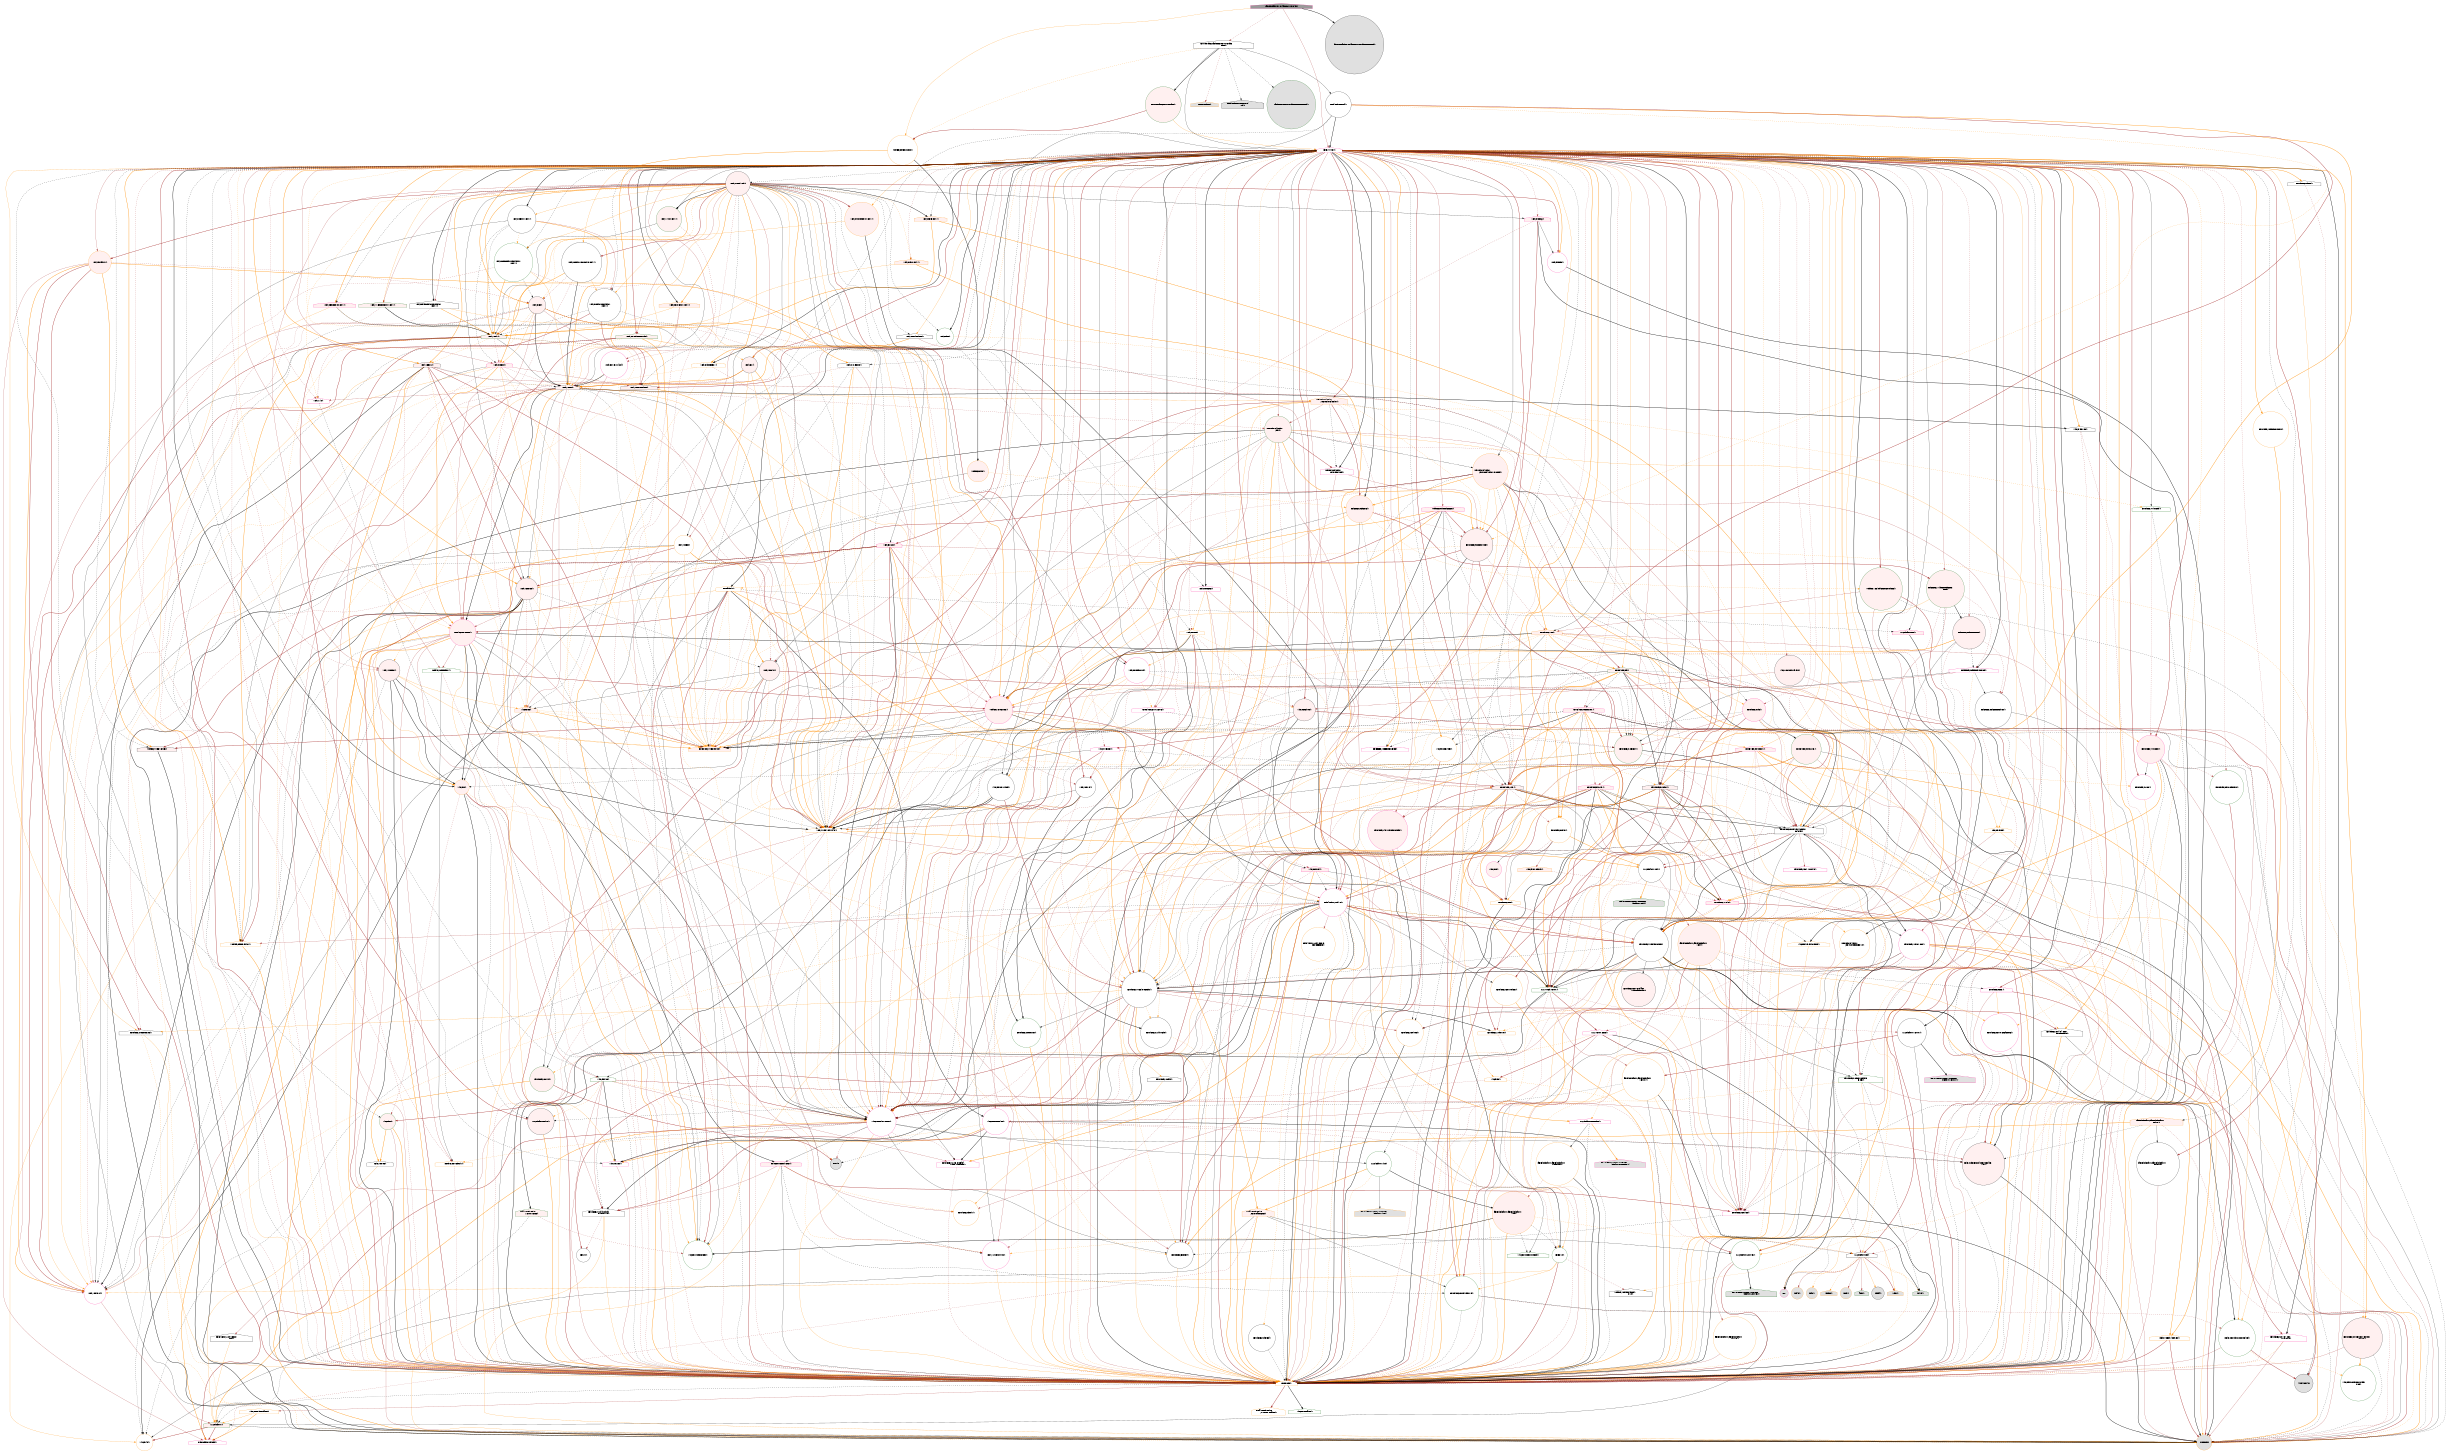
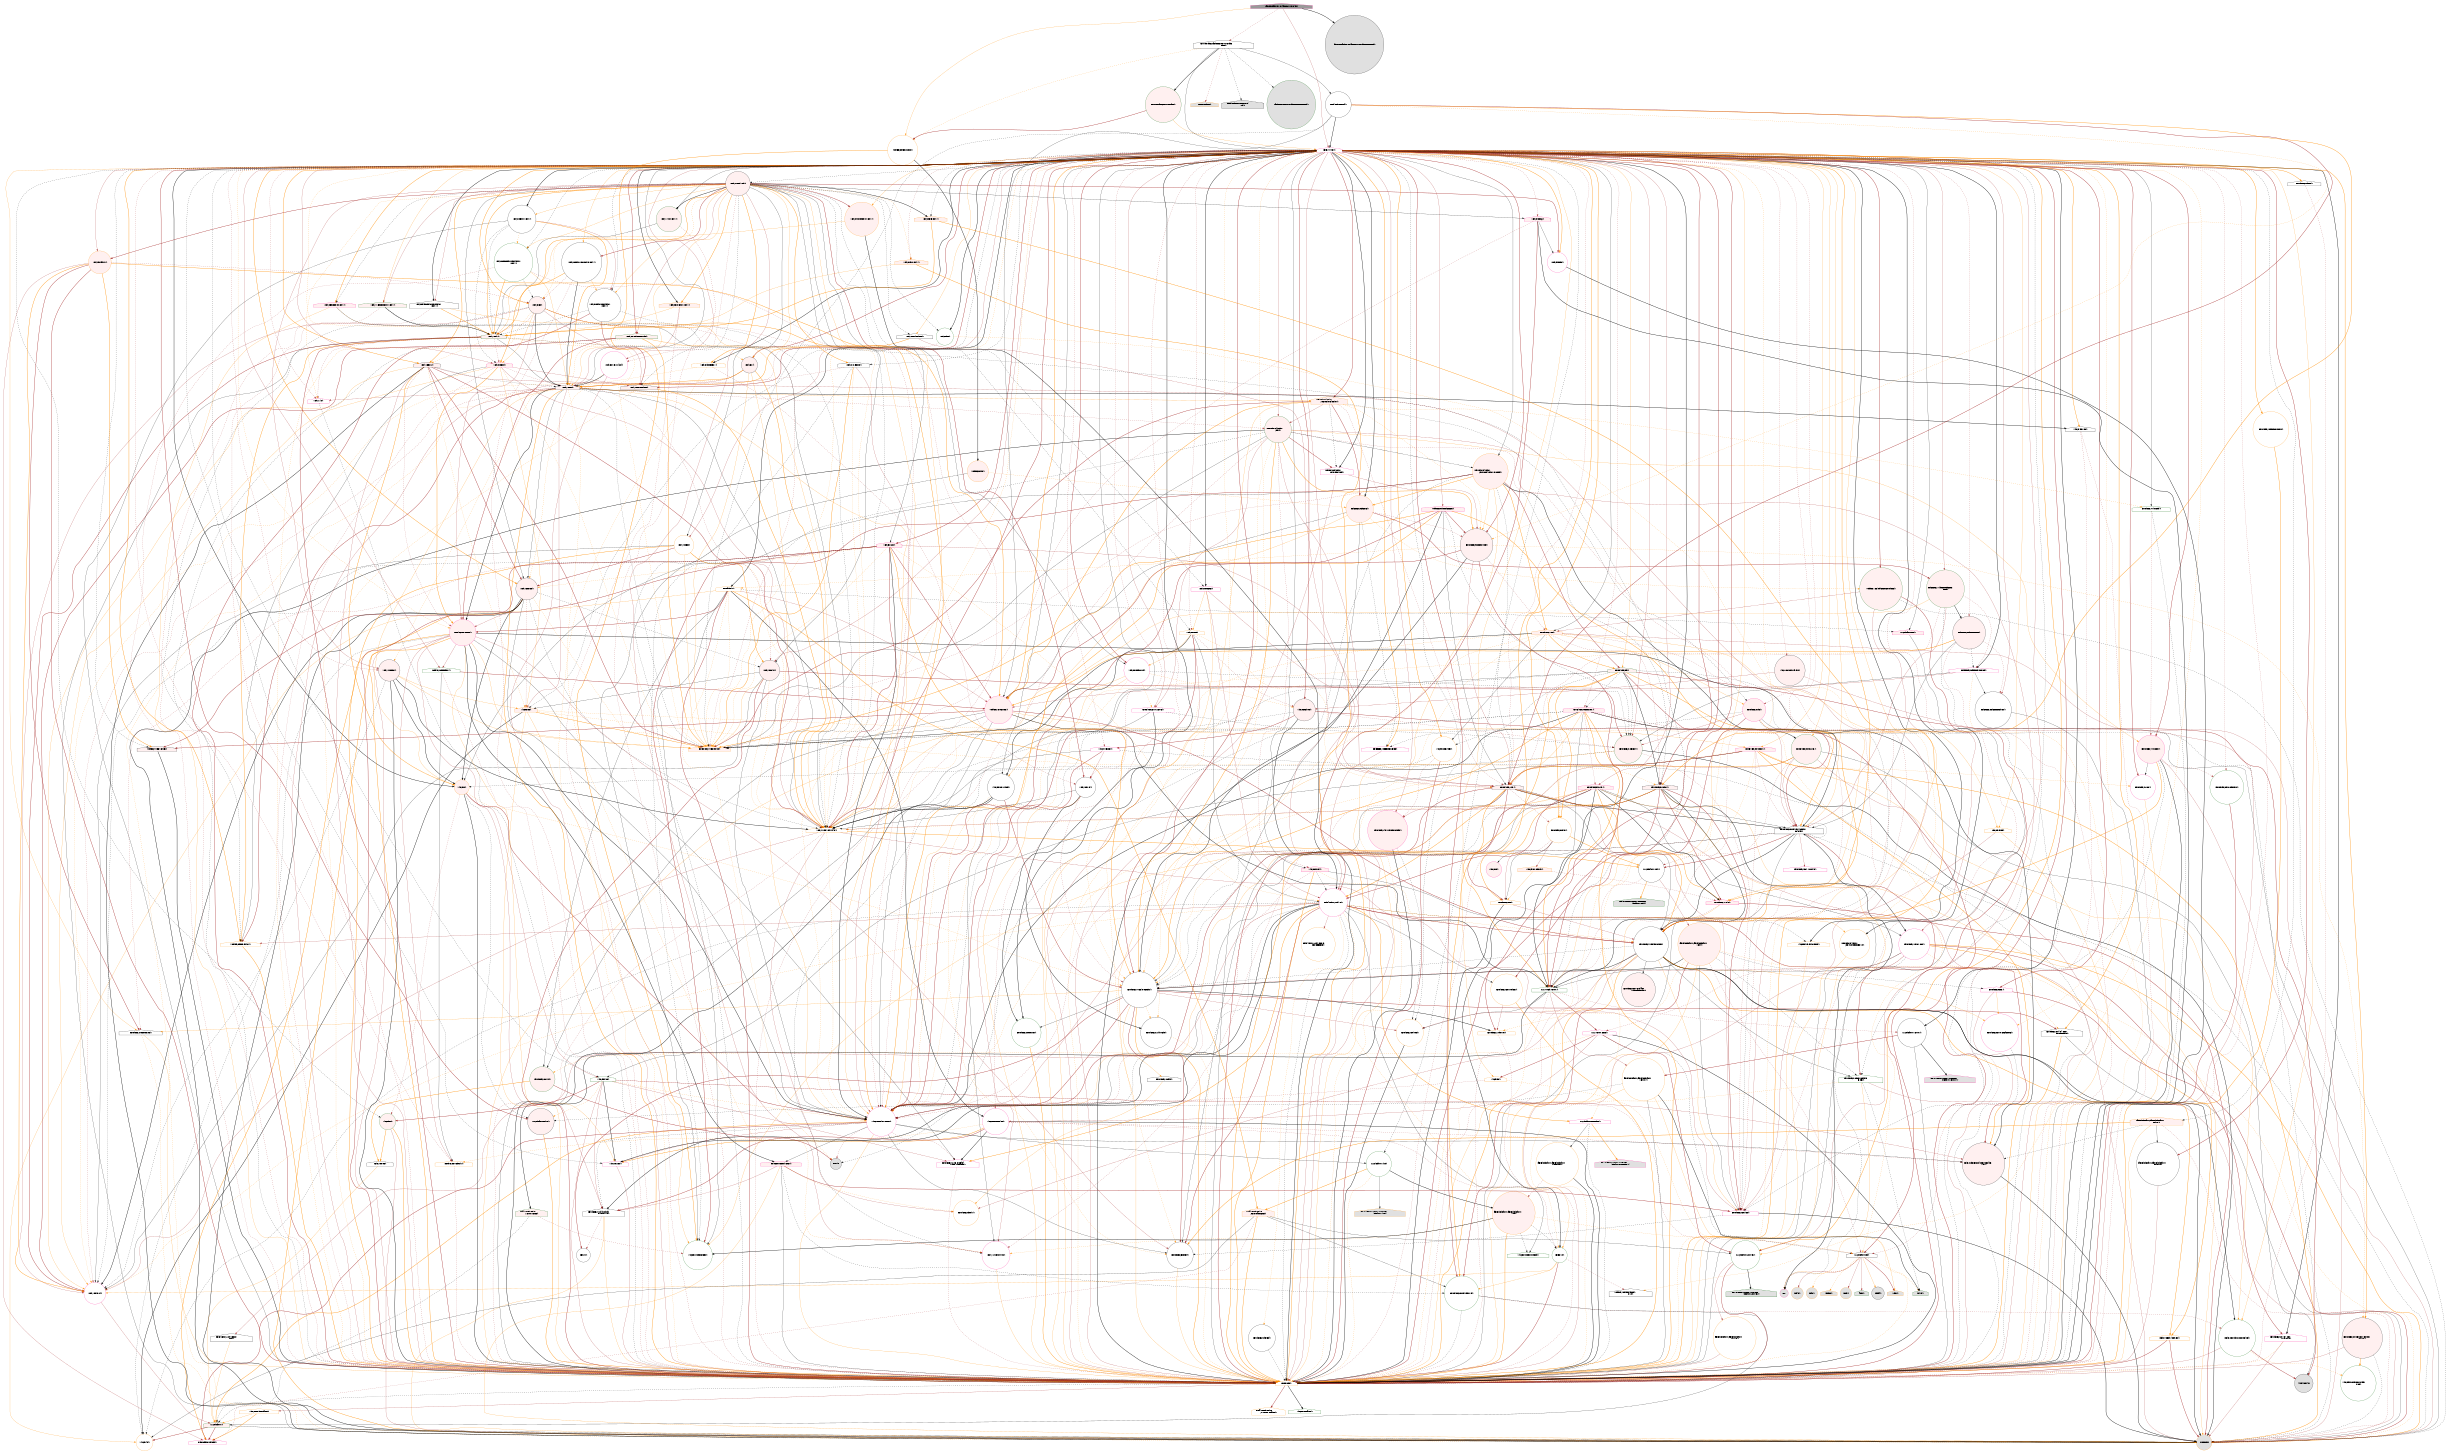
(1825, 1159) -> (1825, 1159)
